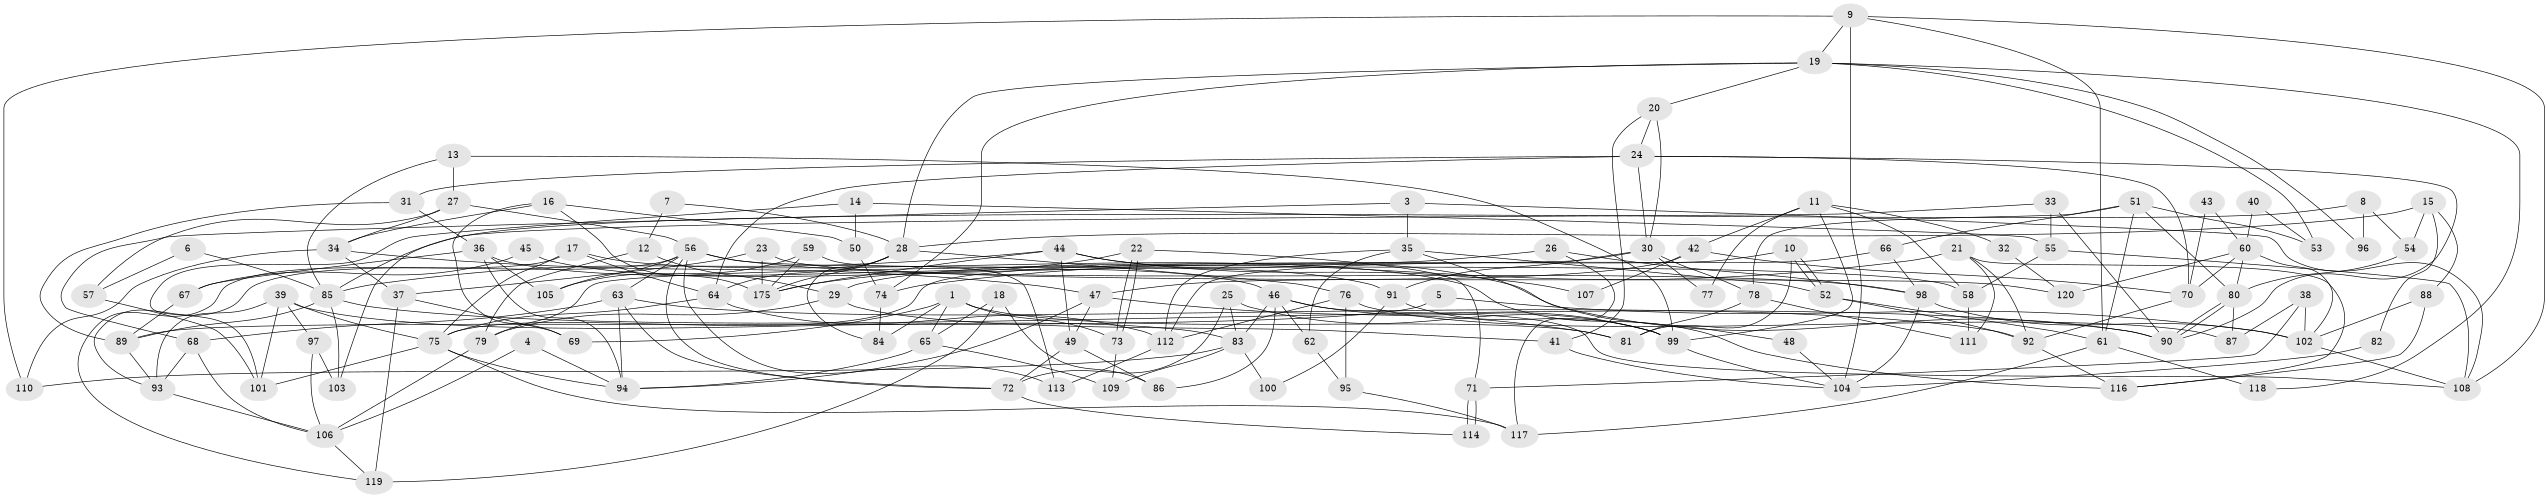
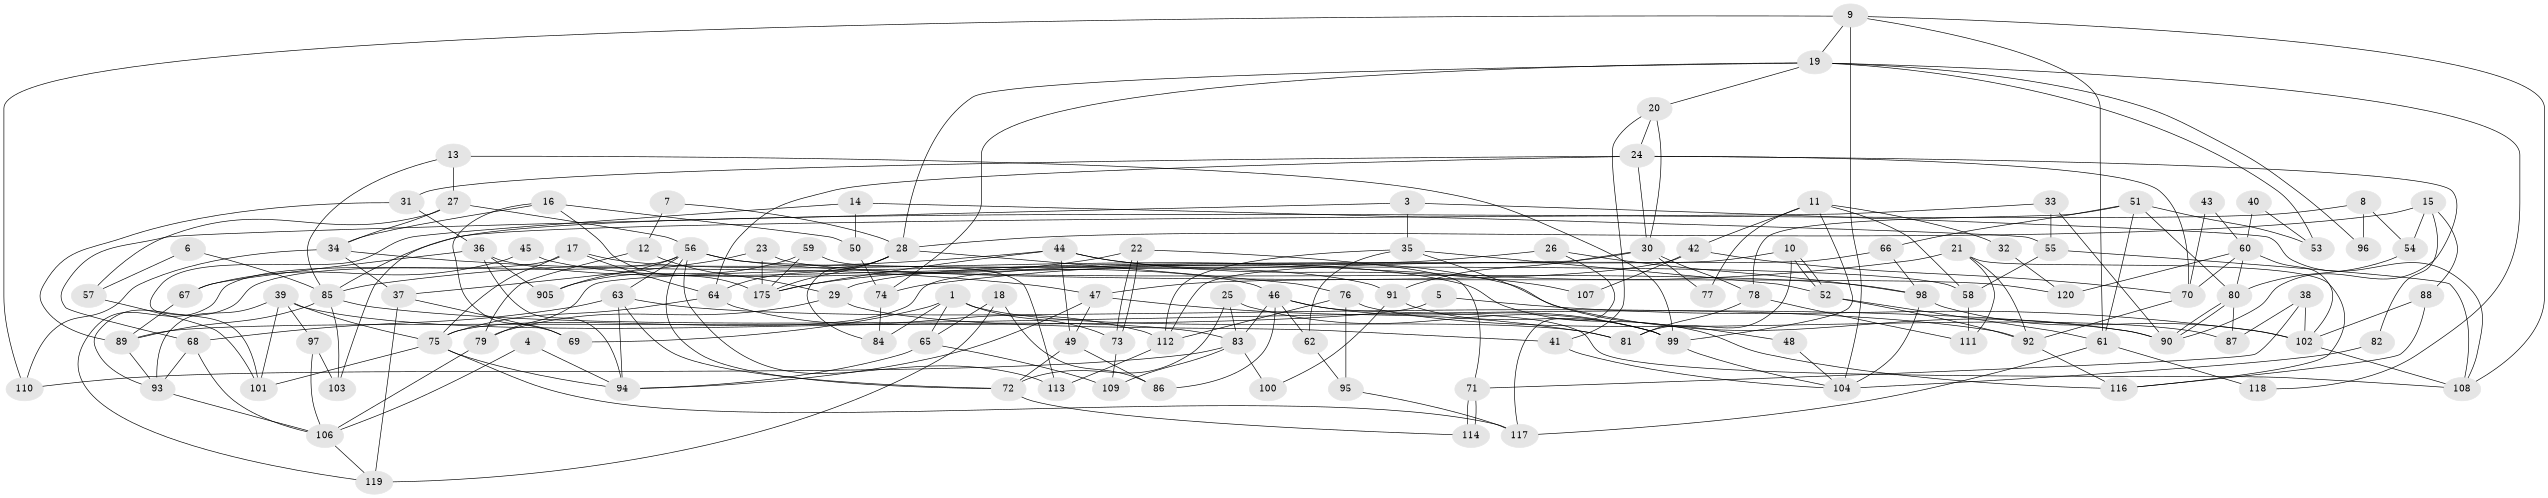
(545, 296) -> (545, 296)
